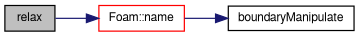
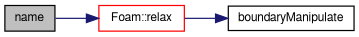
(30, 18) -> (30, 18)
(142, 18) -> (142, 18)
